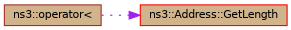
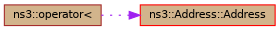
(214, 15) -> (208, 15)
